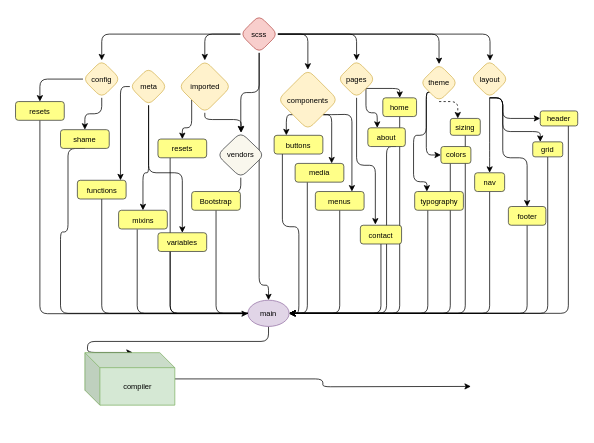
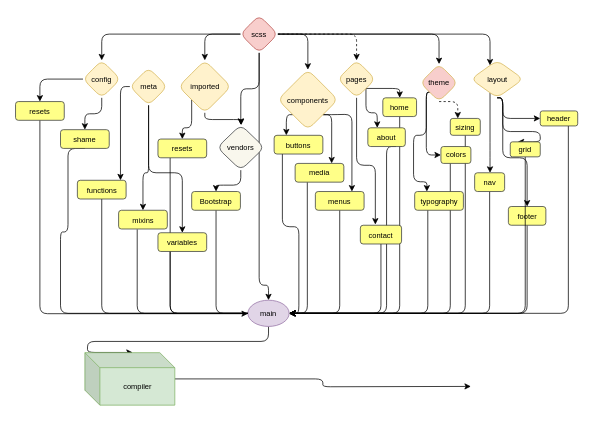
(357, 45) -> (357, 45)
(490, 79) -> (497, 79)
(439, 83) -> (439, 83)
(548, 149) -> (525, 149)
(241, 155) -> (241, 148)
